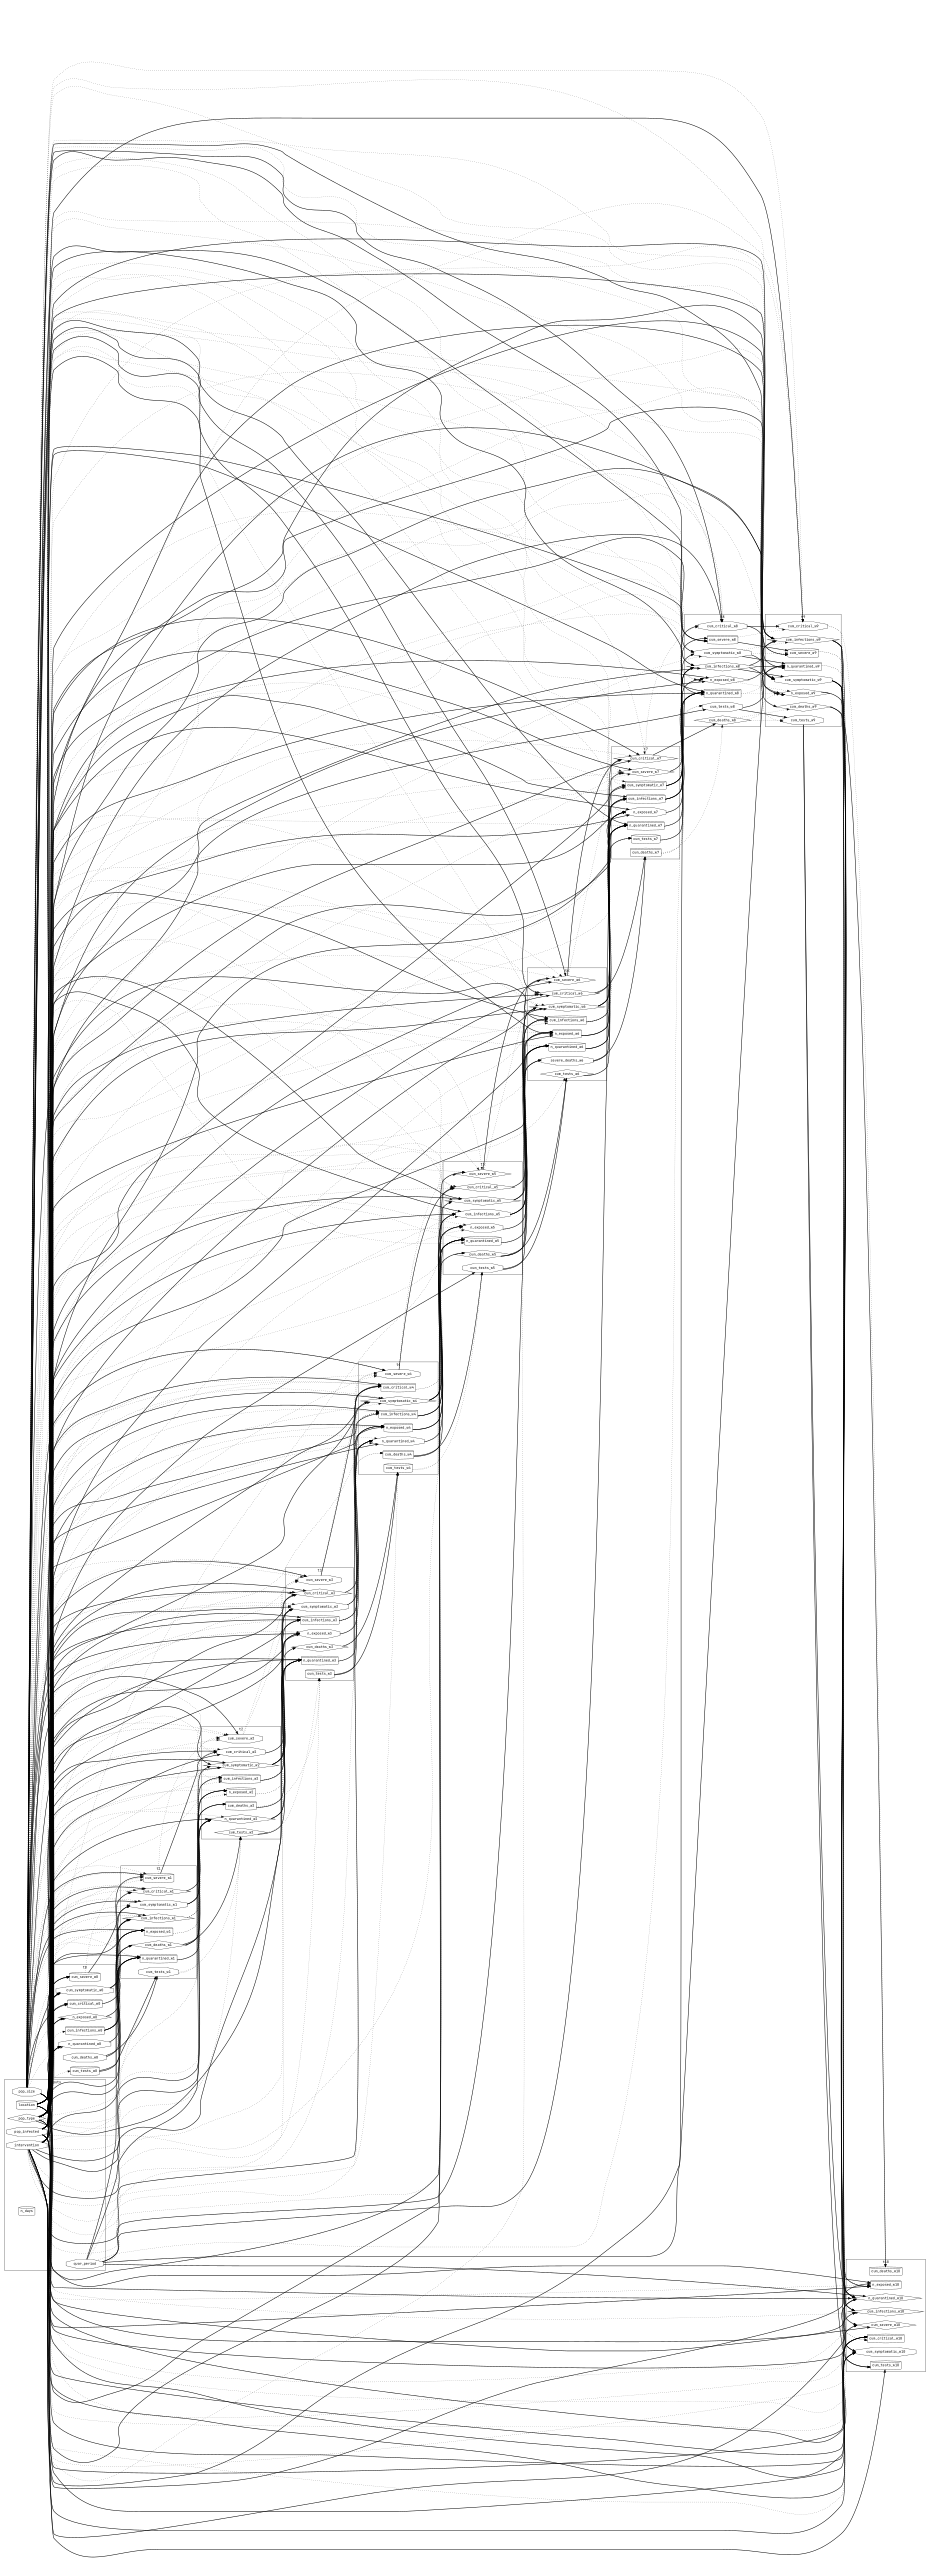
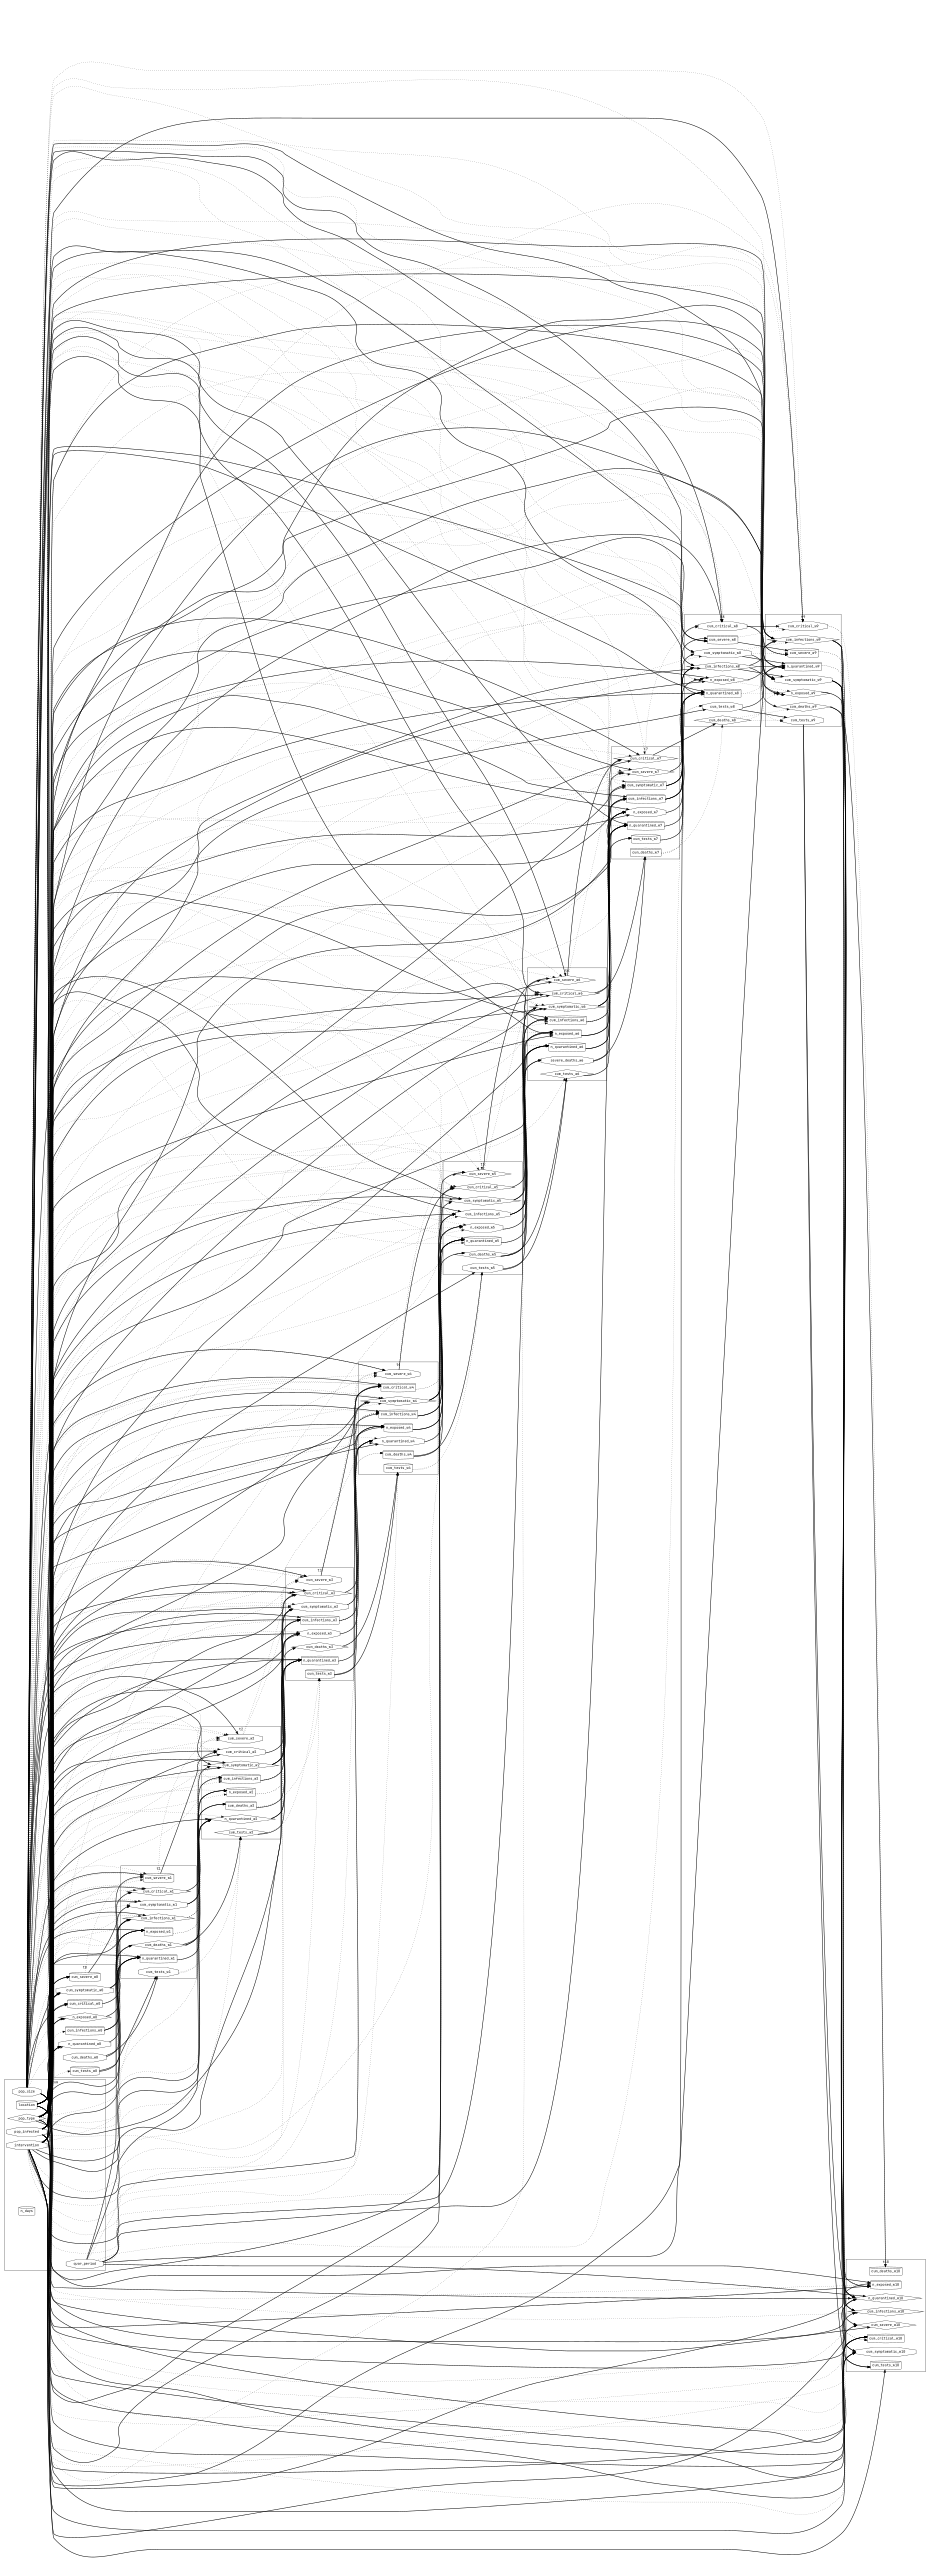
none -> (183, 358)
(118, 1970) -> (118, 1970)
(55, 2082) -> (55, 2082)
